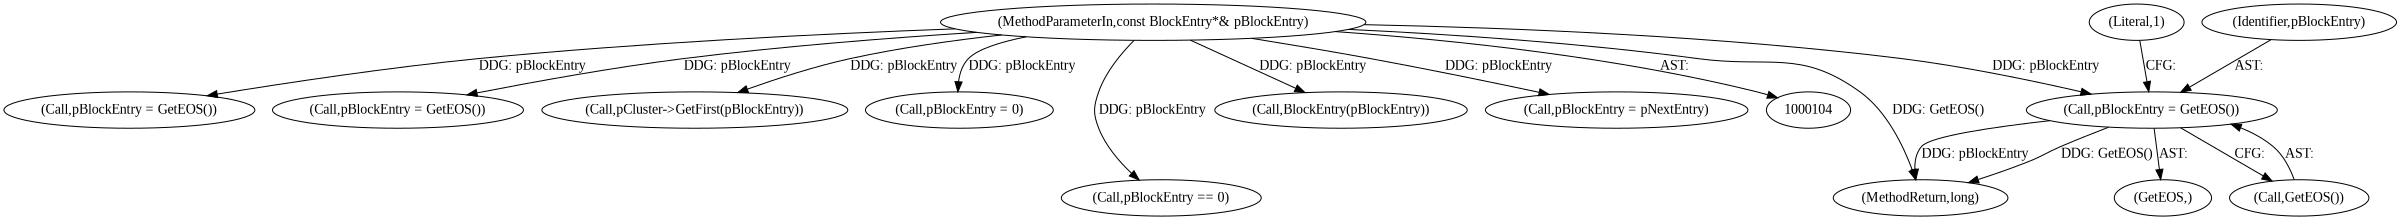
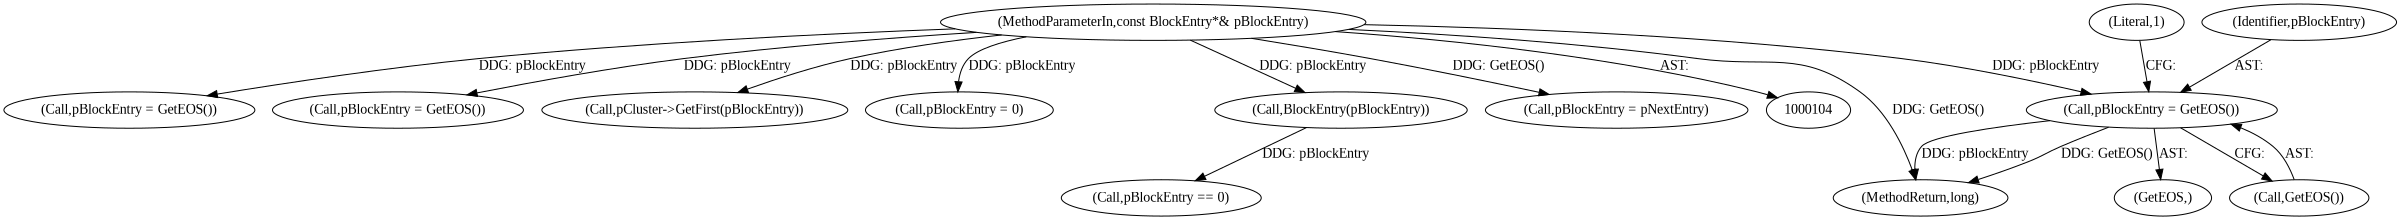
(1499, 66) -> (1499, 66)
(1095, 107) -> (1255, 152)
